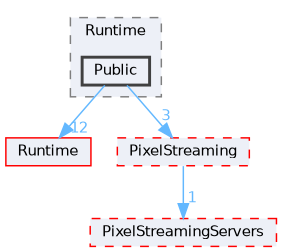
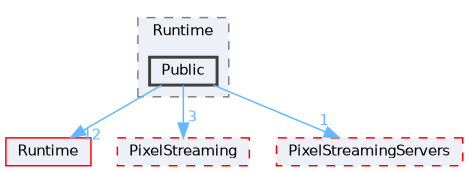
(183, 185) -> (269, 108)
